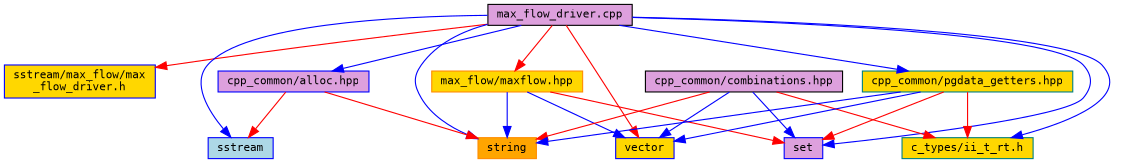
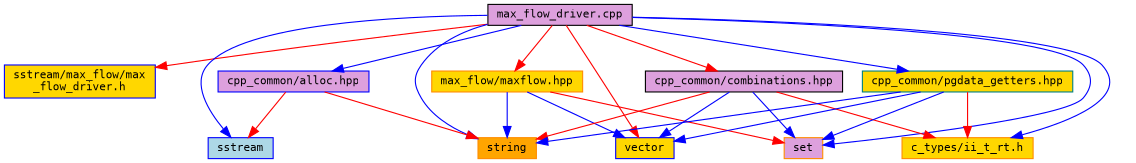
none -> (647, 46)
(888, 114) -> (888, 114)
(803, 148) -> (803, 148)
(968, 148) -> (968, 148)
